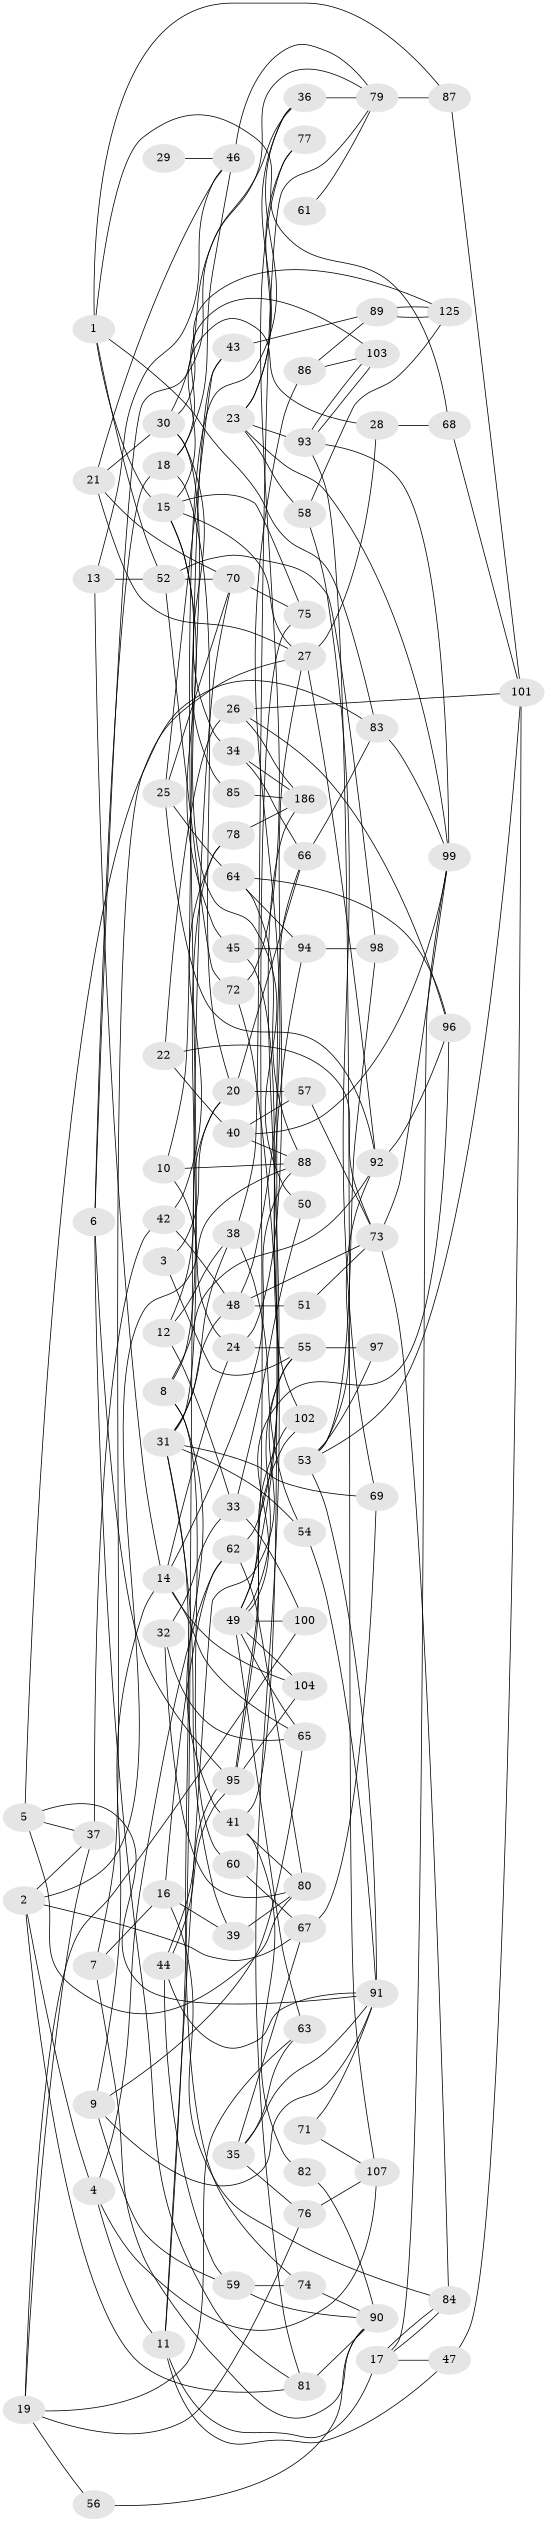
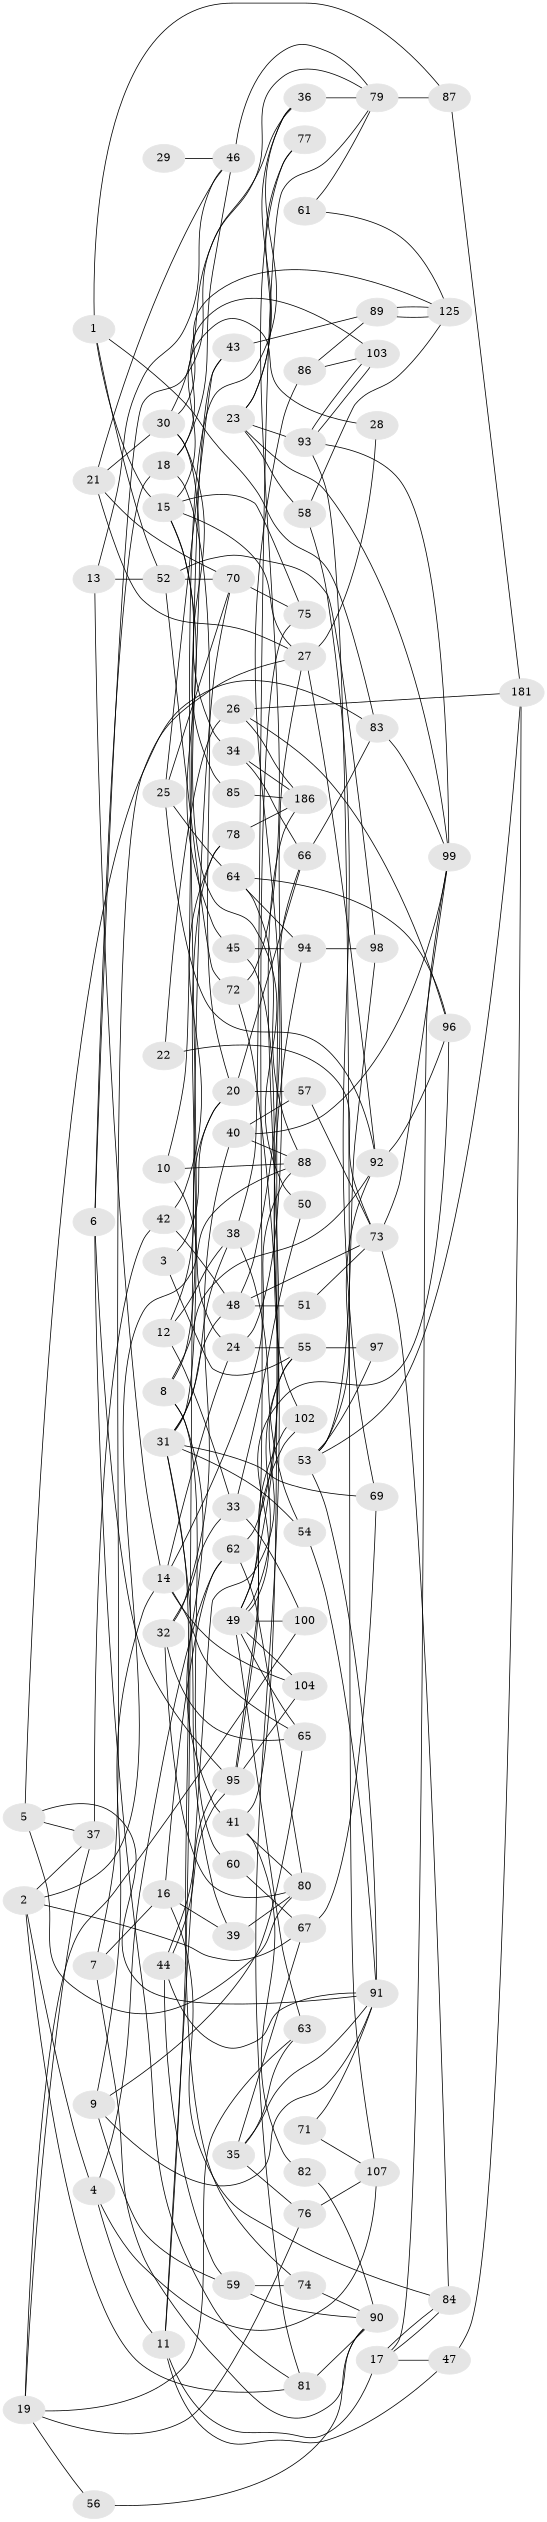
none -> (399, 236)
(450, 425) -> none
(522, 693) -> (522, 693)
(206, 1105) -> (207, 1386)
